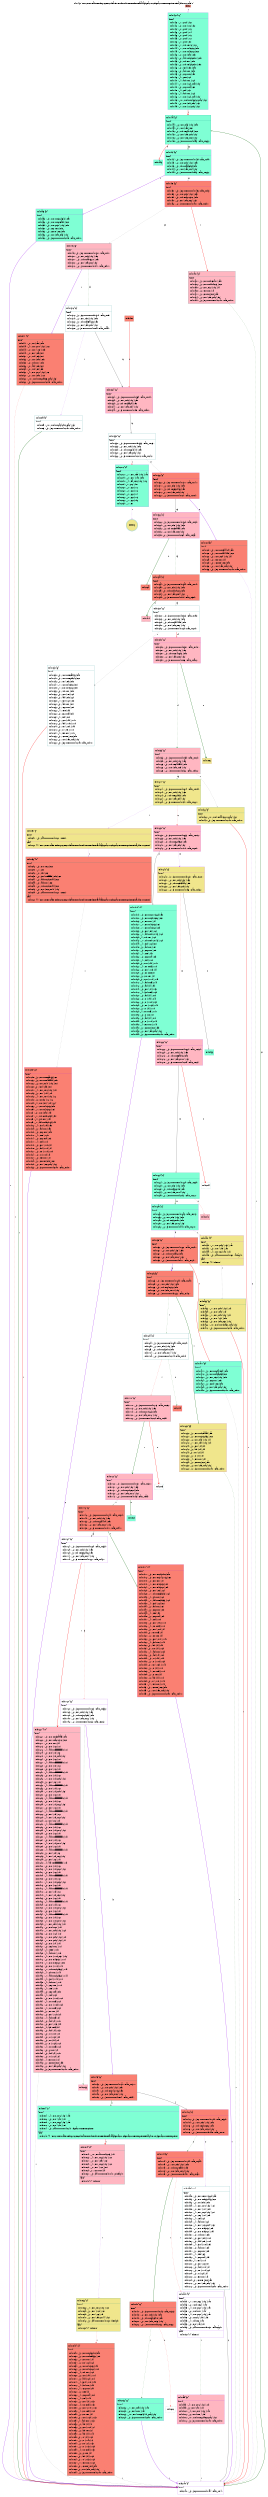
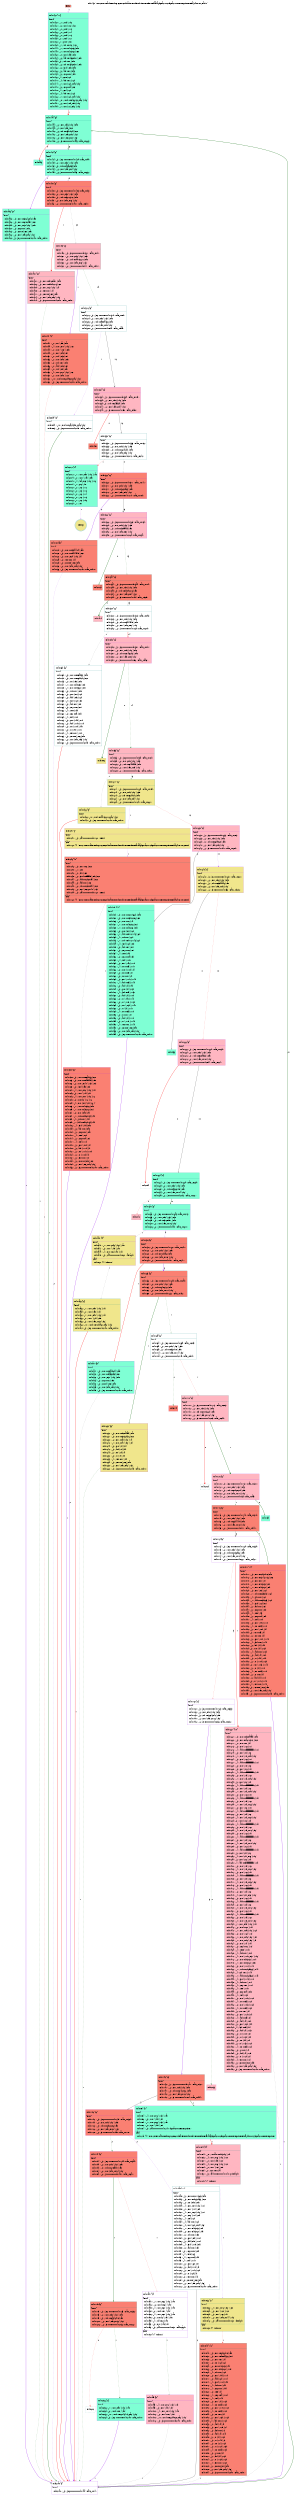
(129, 354) -> (101, 428)
